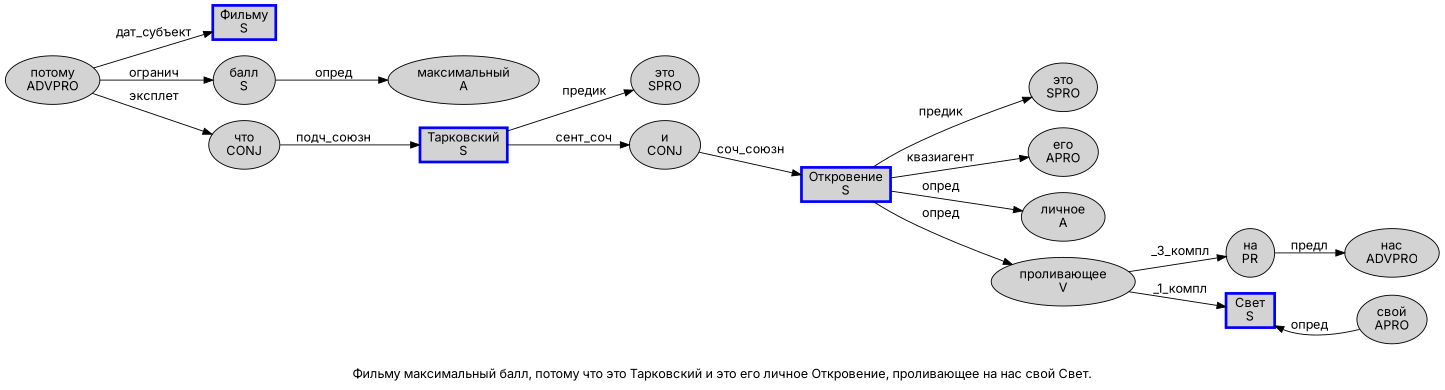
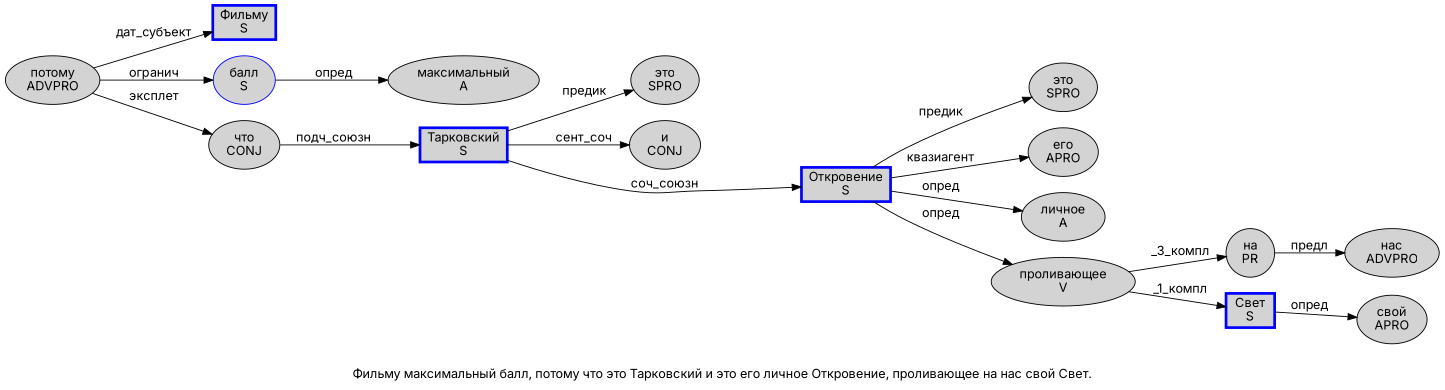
(244, 80) -> (244, 80)
(746, 163) -> (648, 193)
(1321, 335) -> (1311, 314)
